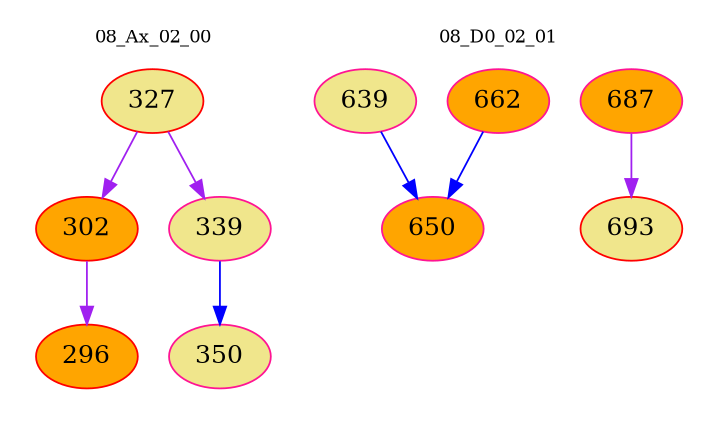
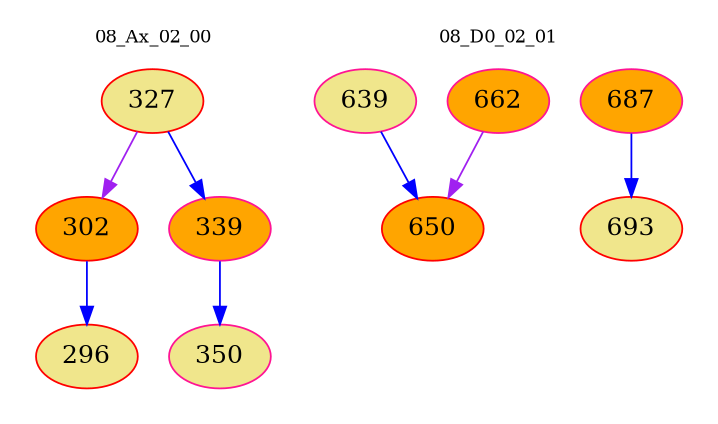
(631, 156) -> (631, 156)
(182, 157) -> (182, 157)
(470, 157) -> (470, 157)
(220, 229) -> (220, 229)
(433, 229) -> (433, 229)
(87, 284) -> (87, 284)
(87, 356) -> (87, 356)
